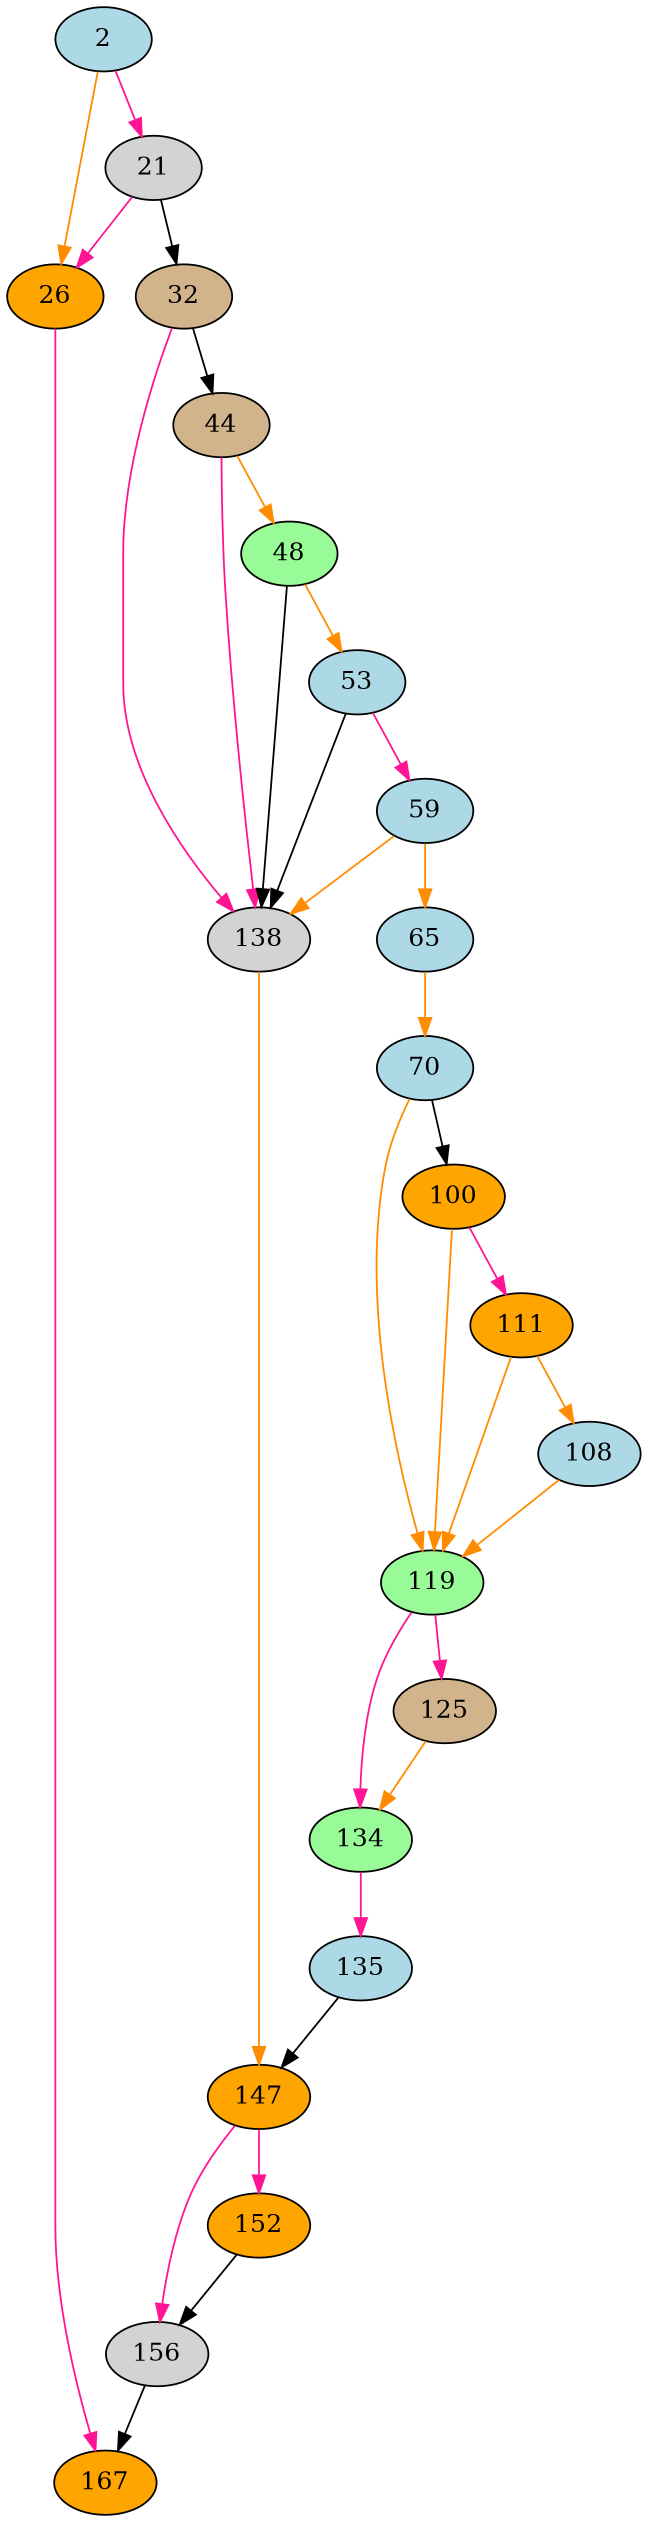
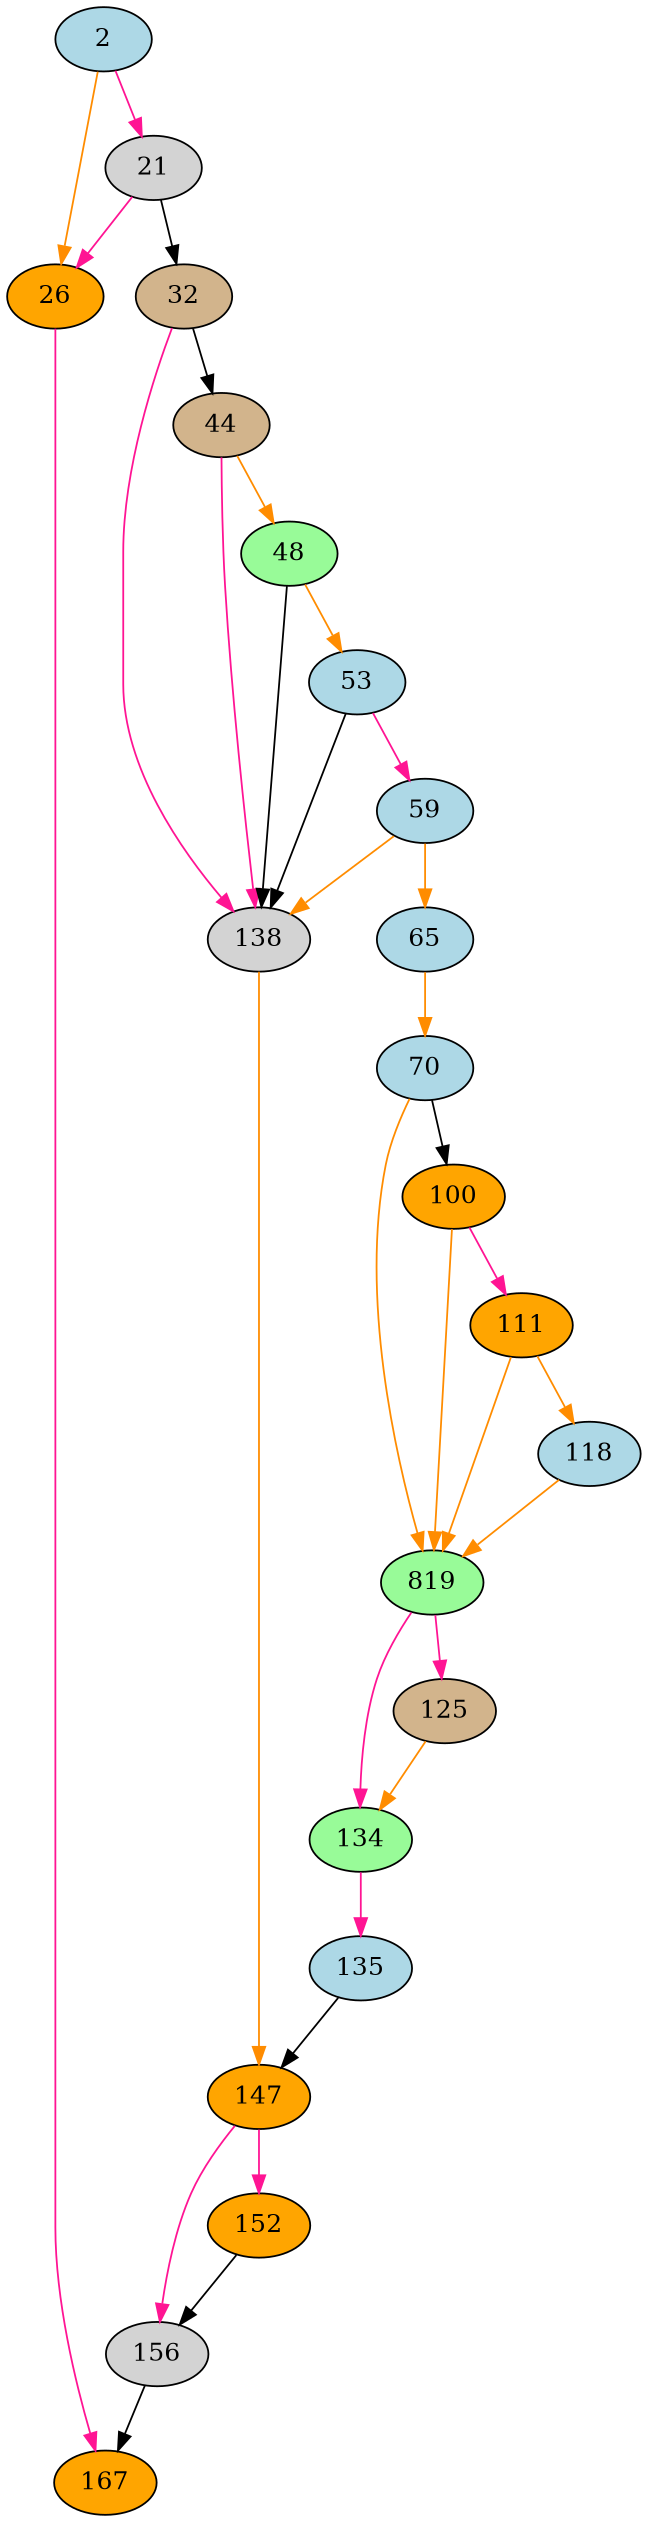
(589, 1454) -> (589, 1454)
(432, 1582) -> (432, 1582)
